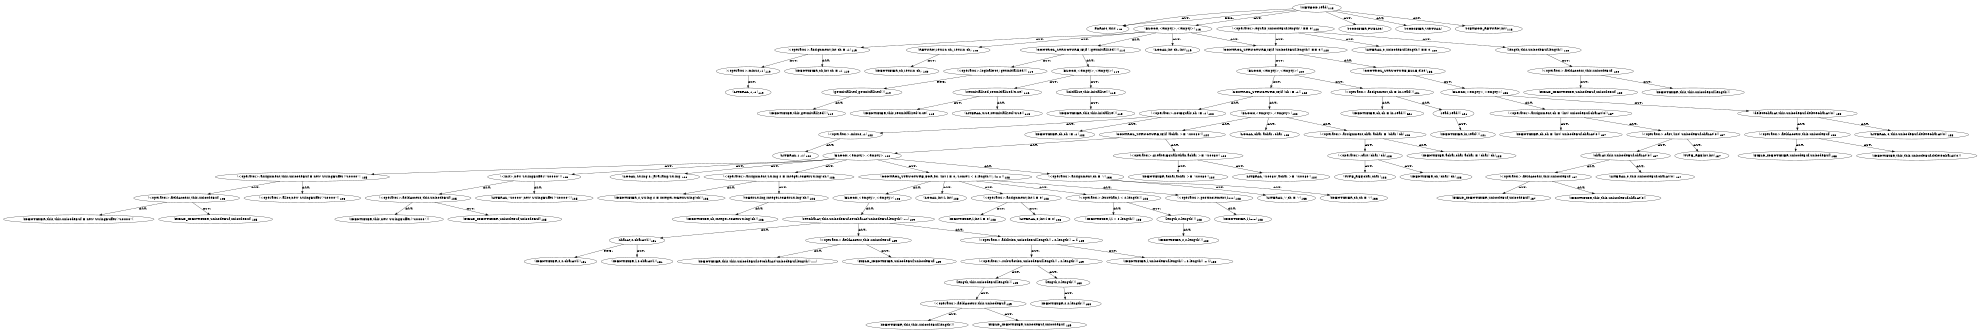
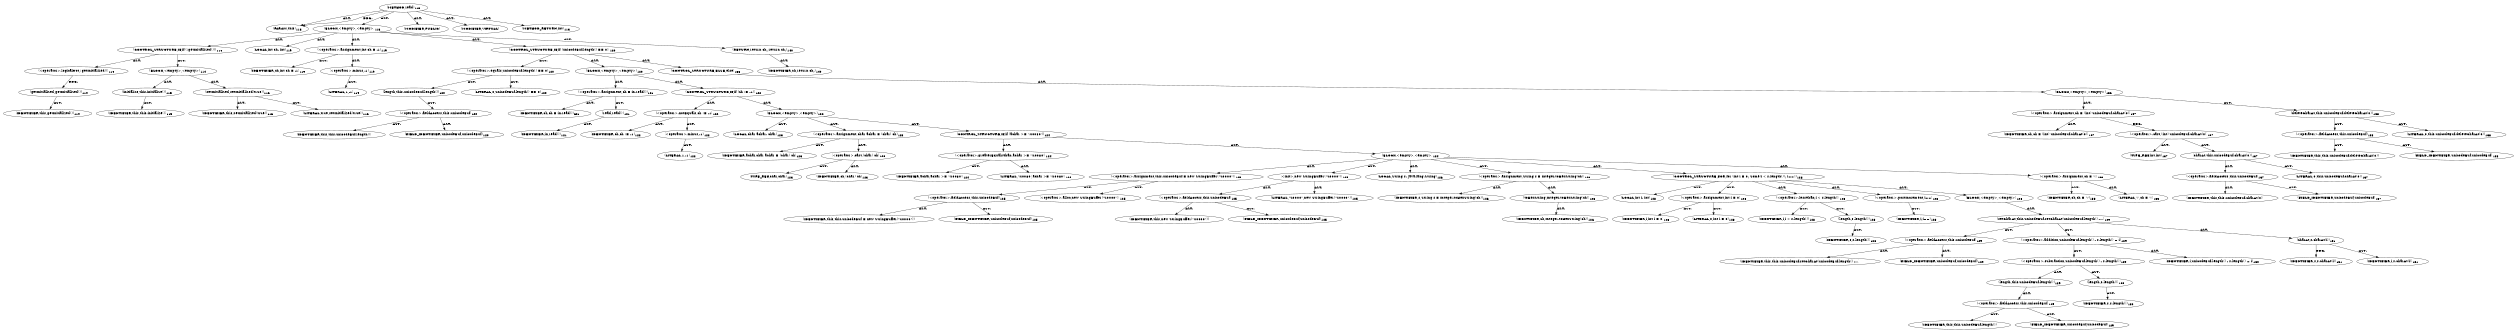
(1276, 38) -> (538, 60)
(1634, 124) -> (2138, 124)
